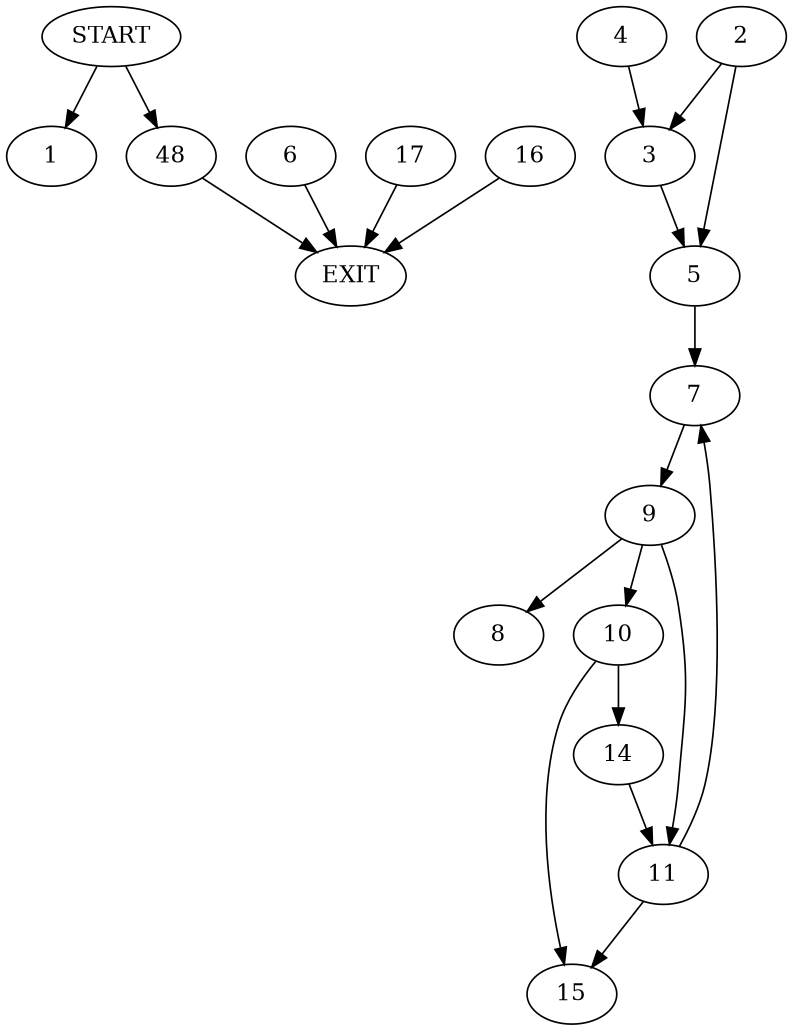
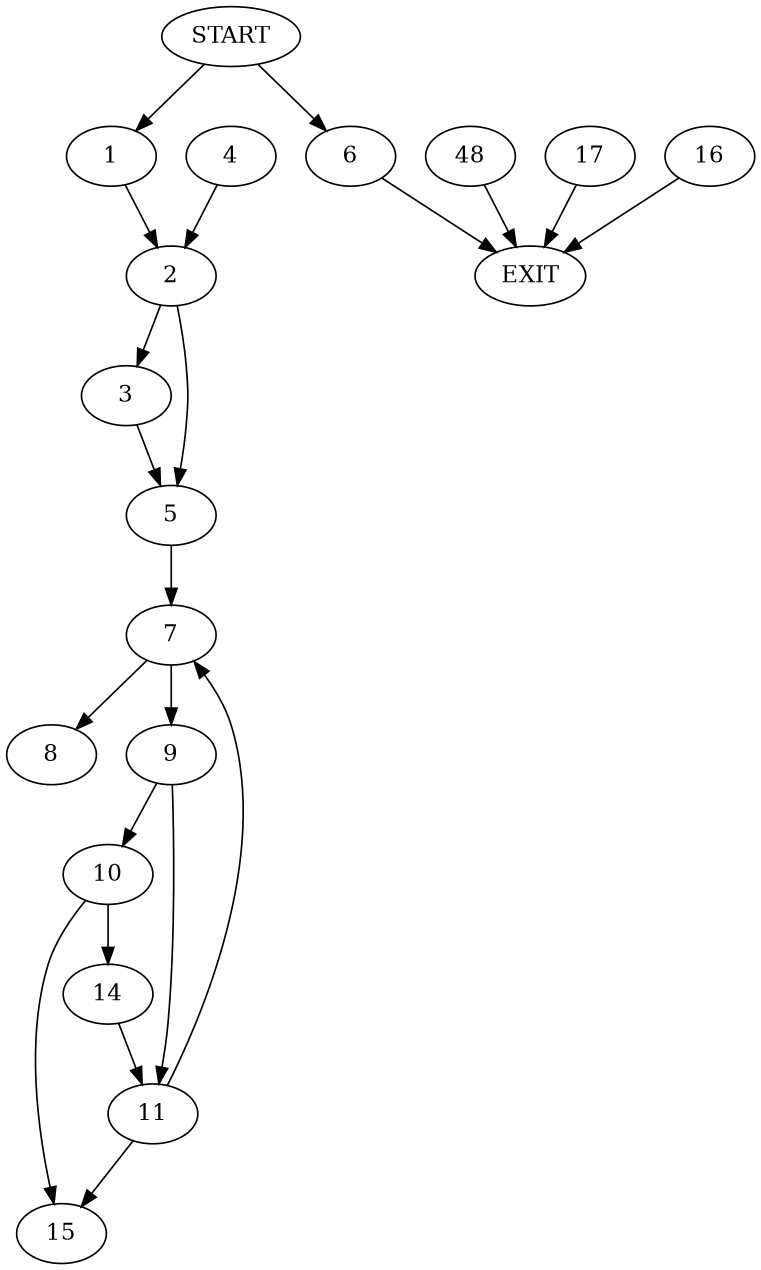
(634, 88) -> (205, 209)
(138, 89) -> (286, 92)
none -> (137, 209)
(581, 570) -> (118, 689)
